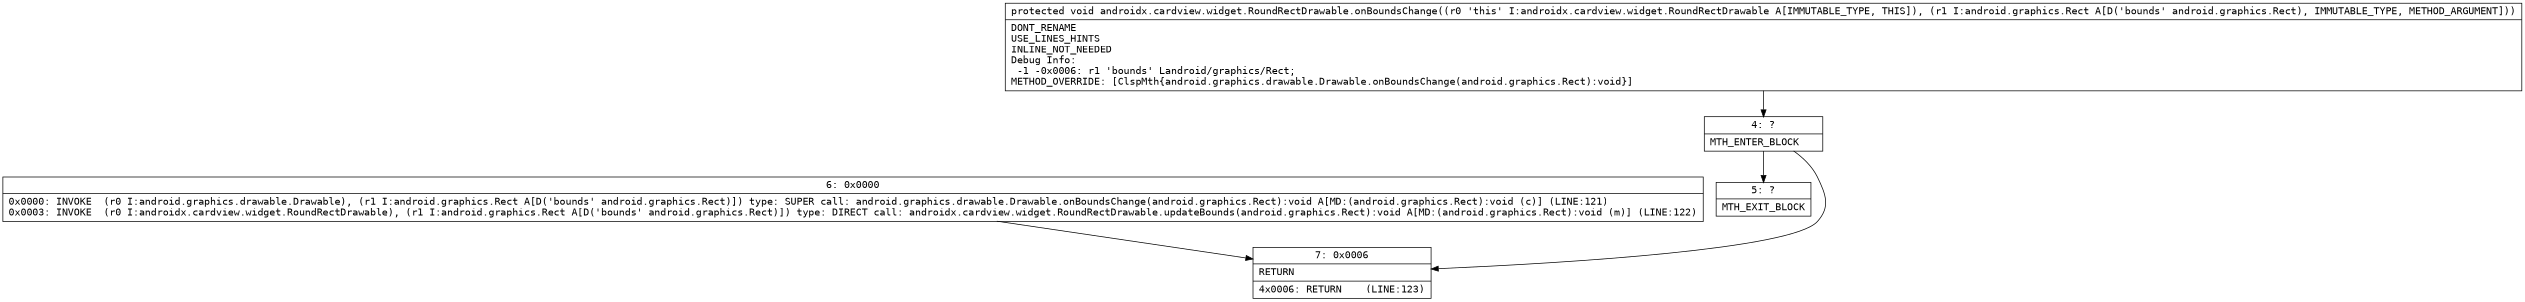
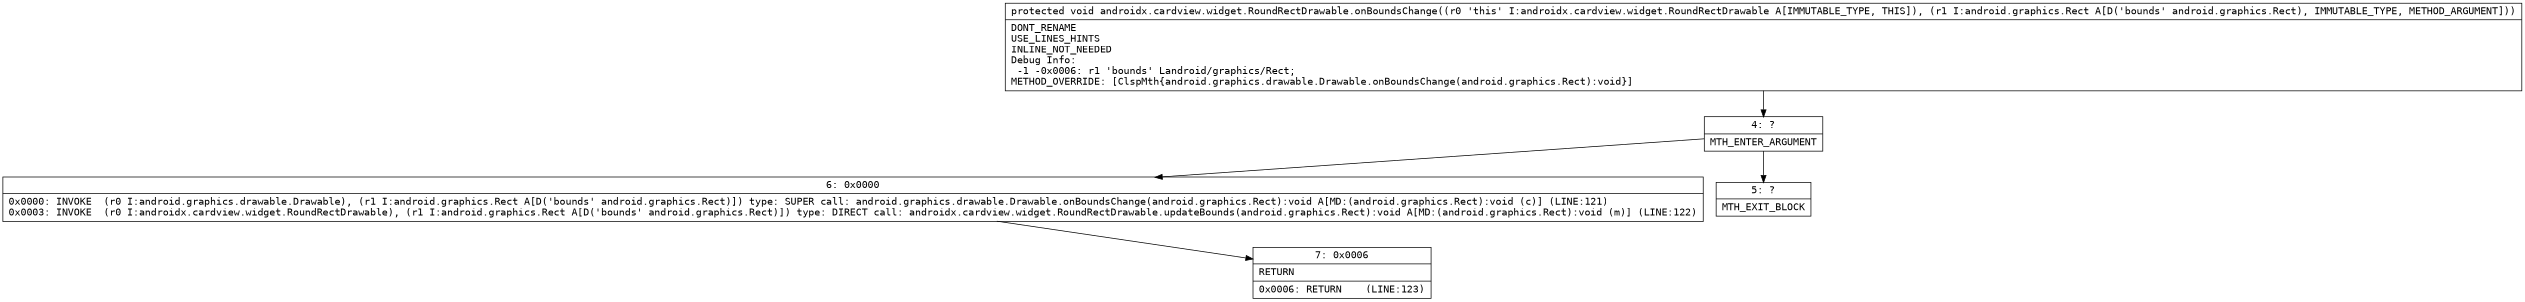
(1755, 142) -> (1764, 142)
(1672, 253) -> (1433, 158)
(1342, 289) -> (1342, 289)
